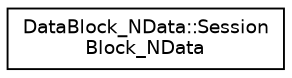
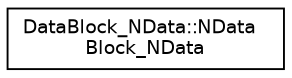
(146, 39) -> (146, 39)
